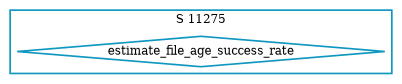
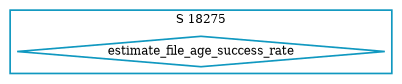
(201, 20) -> (201, 20)
